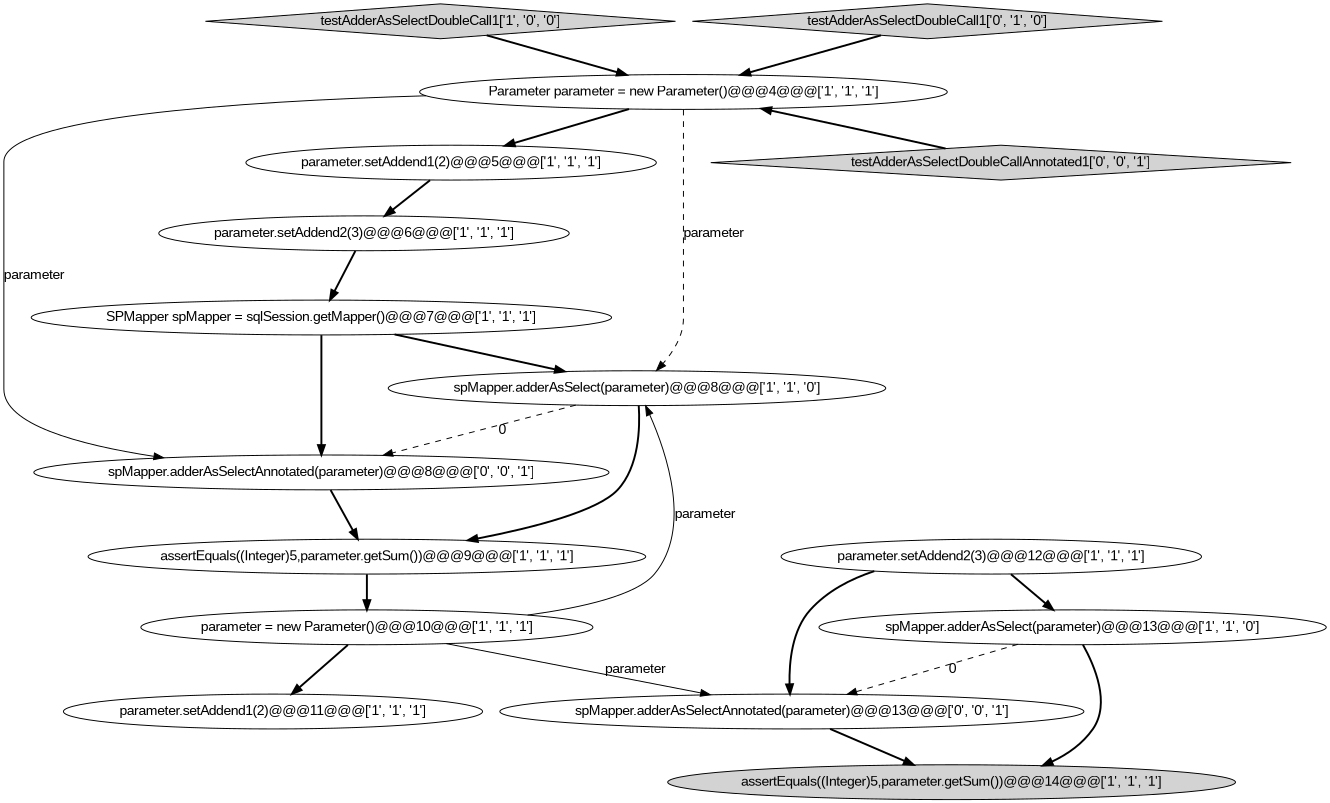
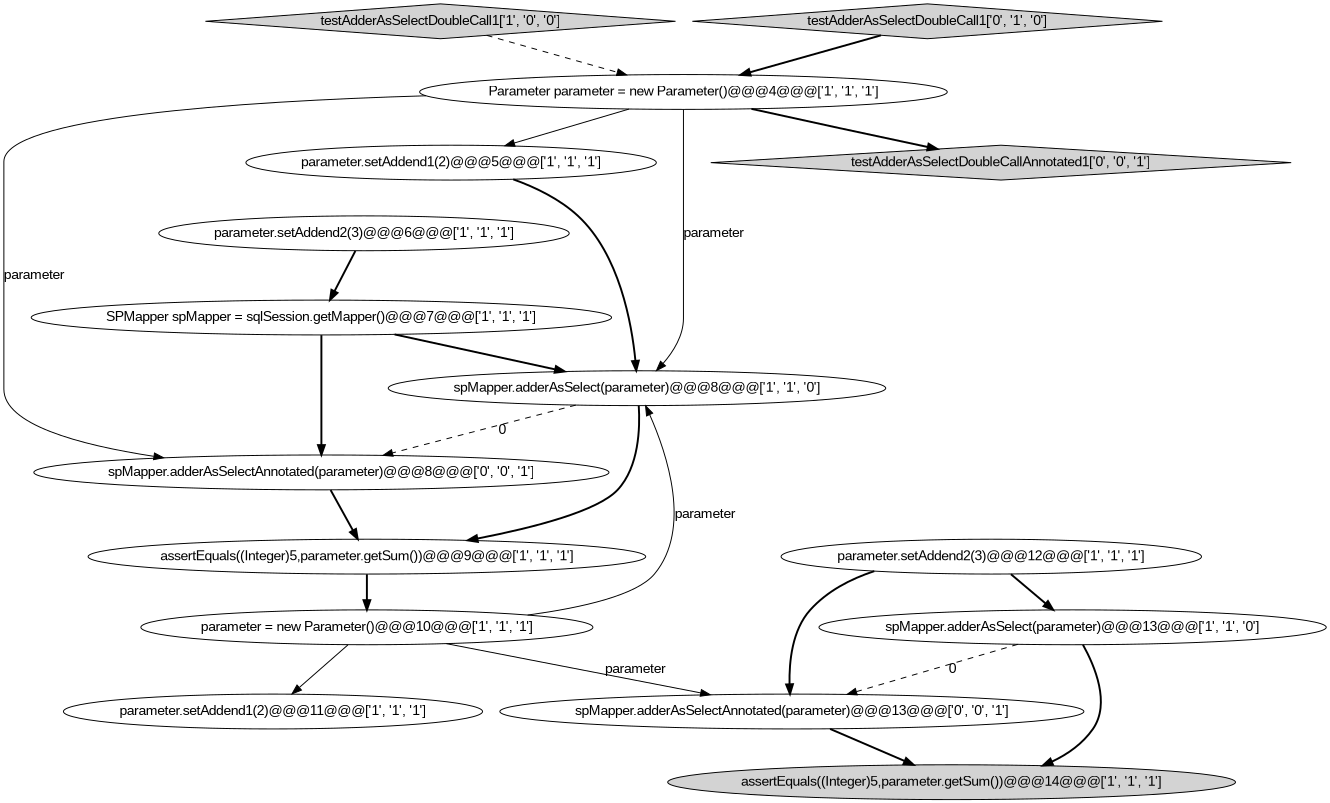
(552, 54) -> (552, 54)
(572, 126) -> (572, 126)
(858, 129) -> (840, 128)
(411, 195) -> (604, 249)
(683, 239) -> (683, 239)
(324, 666) -> (324, 666)
